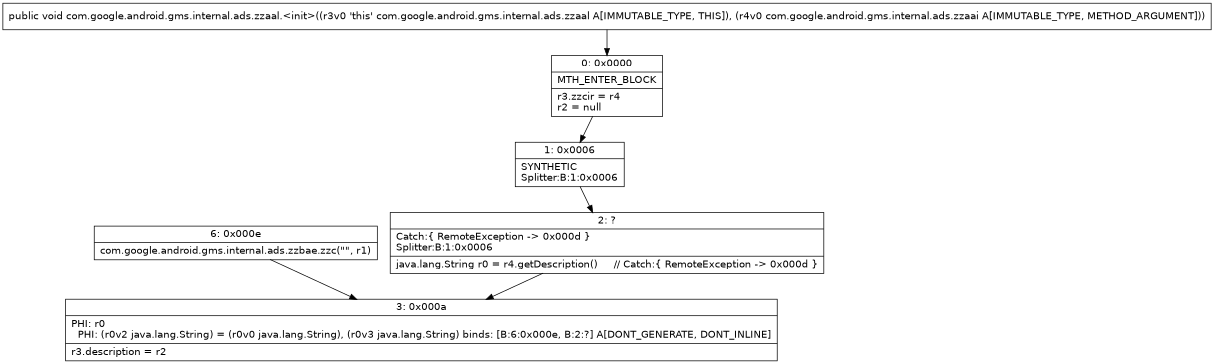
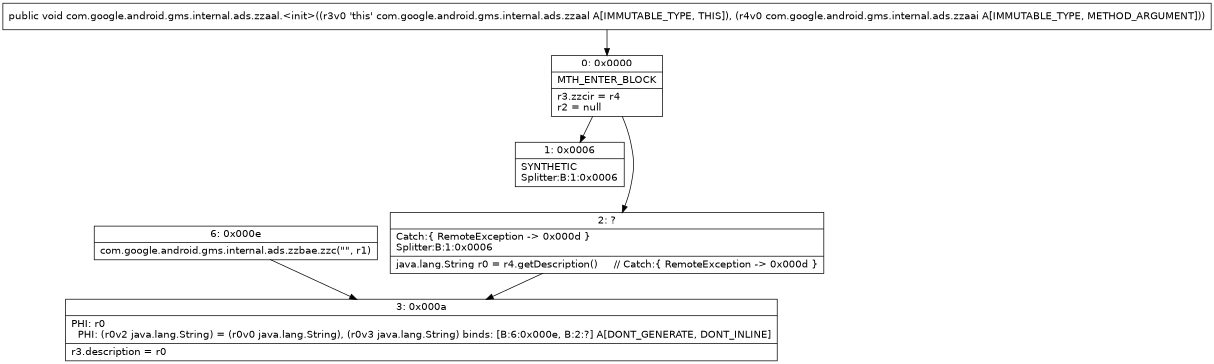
(585, 196) -> (633, 161)
(119, 352) -> (119, 352)
